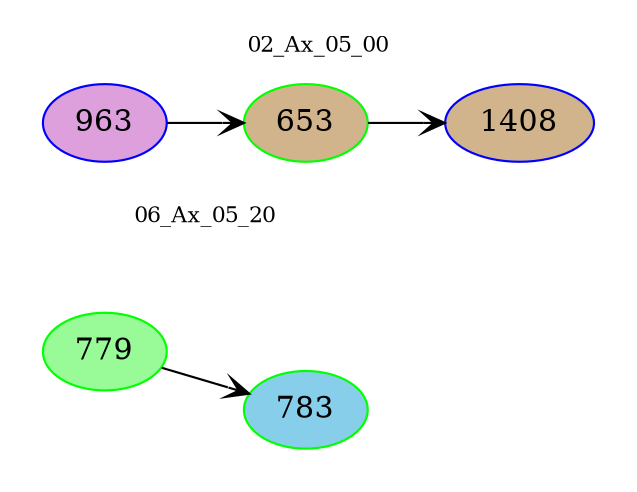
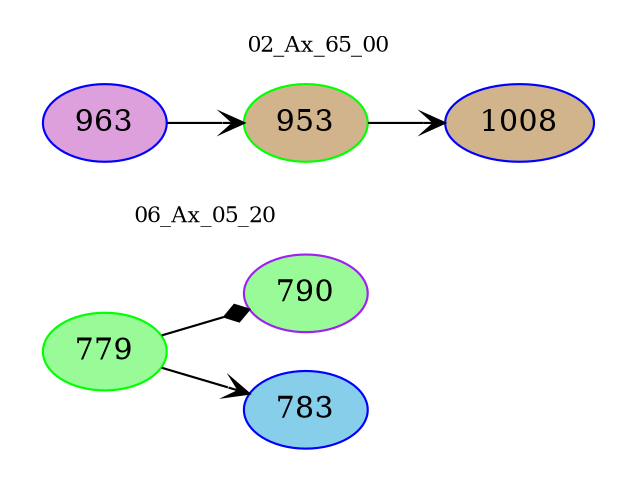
(319, 46) -> (319, 46)
(306, 123) -> (306, 123)
(520, 123) -> (520, 123)
none -> (306, 293)
(306, 410) -> (306, 410)
